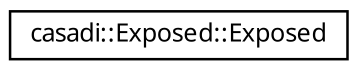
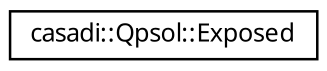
(179, 35) -> (164, 35)
